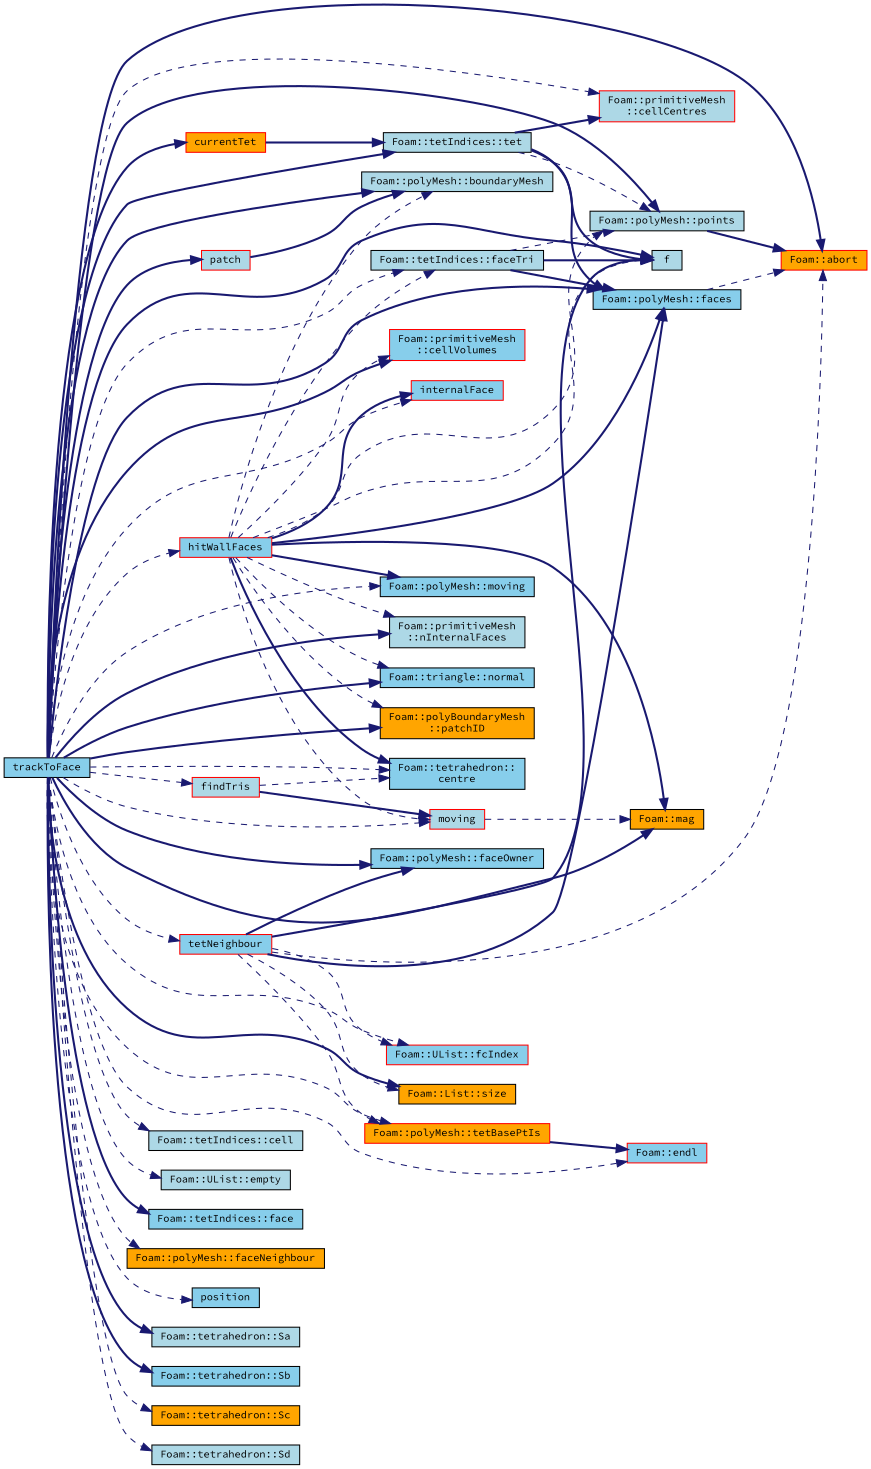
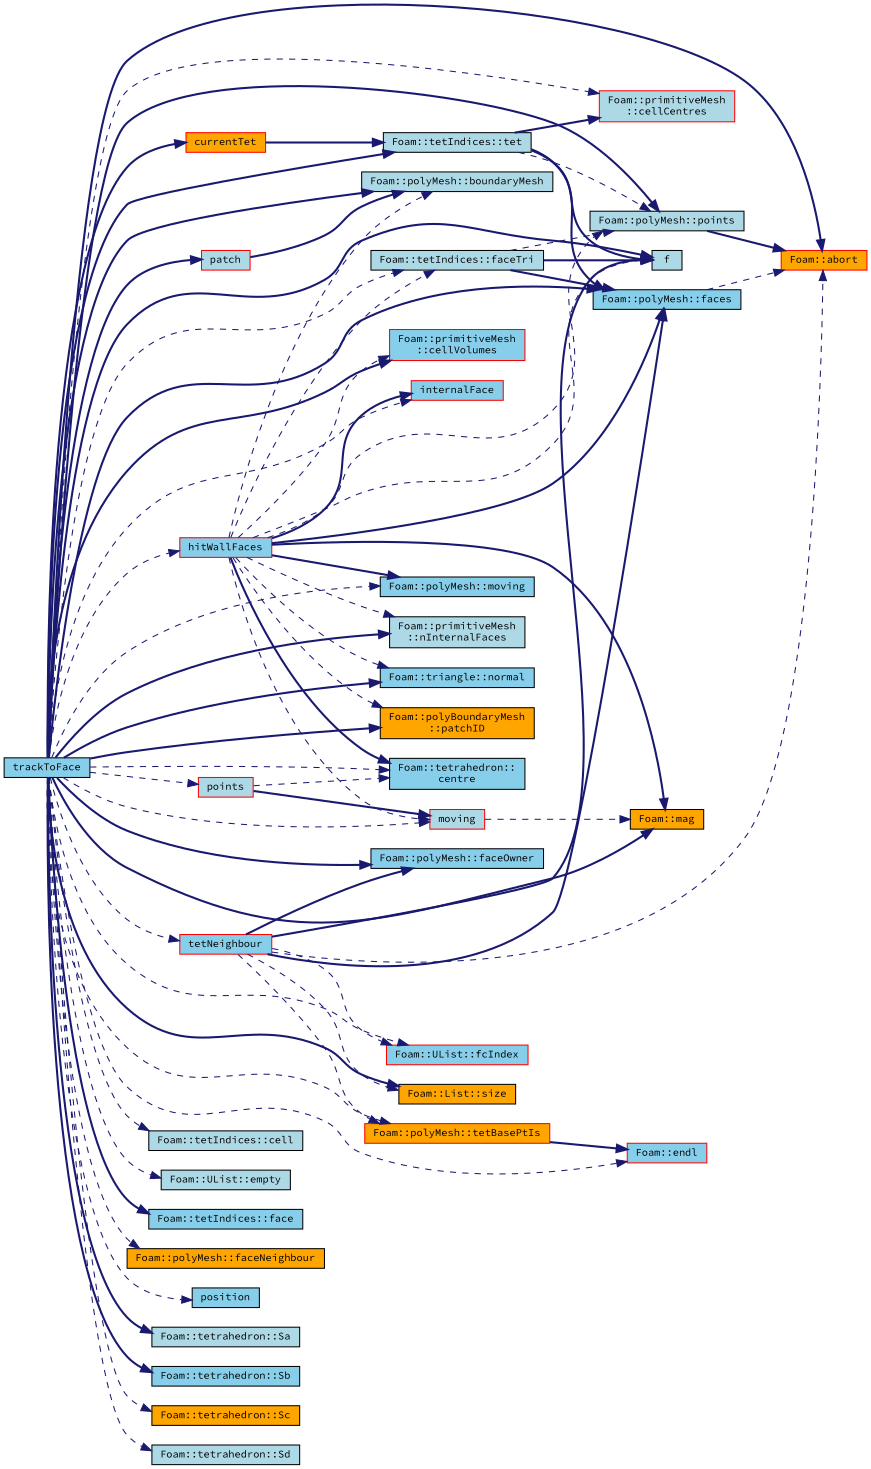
(226, 787) -> (226, 787)
